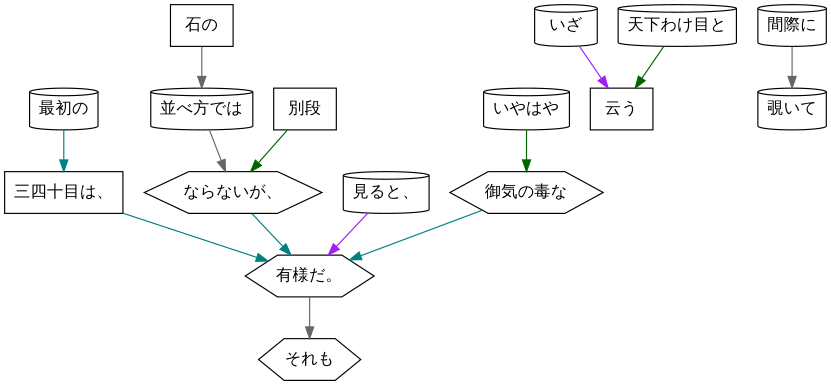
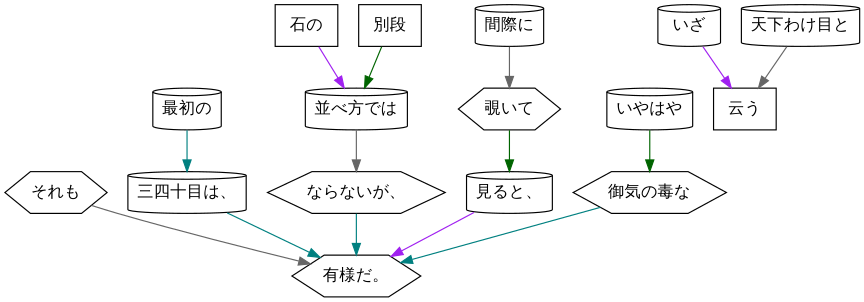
(202, 62) -> (328, 62)
(653, 63) -> (776, 63)
(792, 109) -> (509, 109)
none -> (509, 145)
(273, 146) -> (375, 62)
(64, 193) -> (187, 193)
(310, 312) -> (195, 235)
